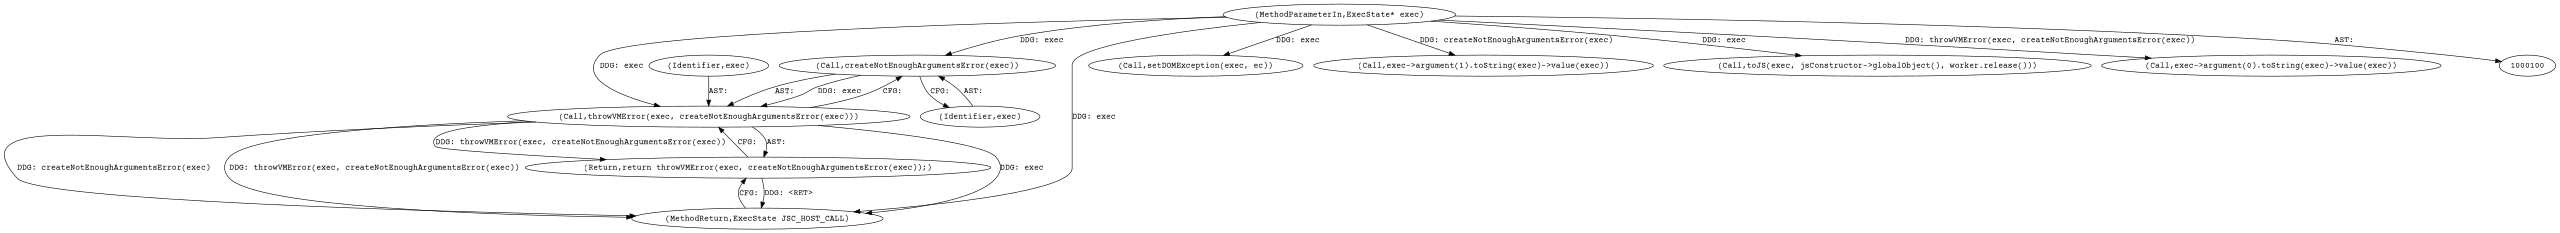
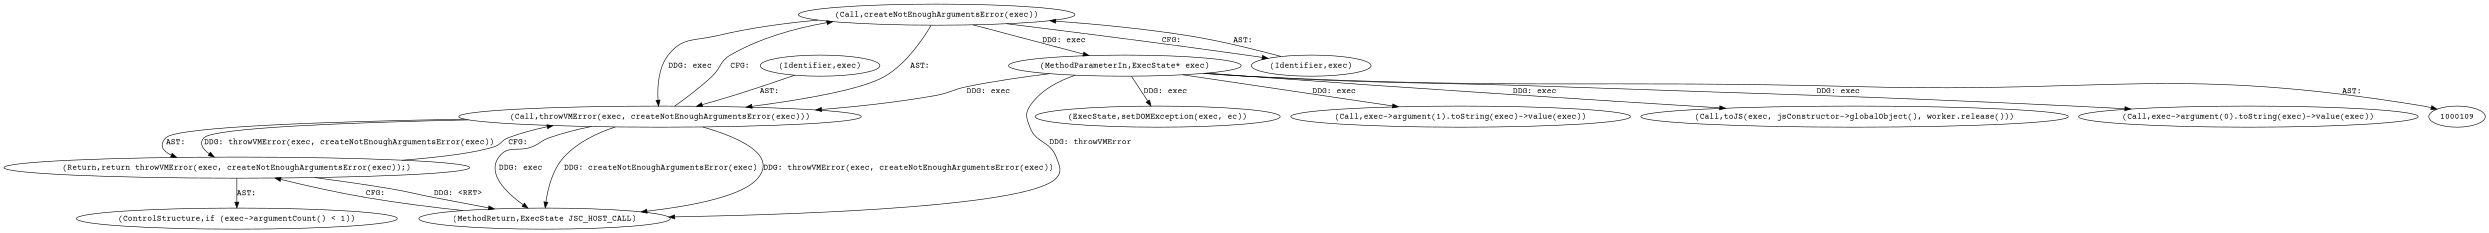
(1087, 26) -> (1028, 39)
(1517, 40) -> (1334, 91)
(2050, 40) -> (1838, 91)
(1196, 66) -> (1158, 117)
(2527, 66) -> (2457, 117)
(1094, 117) -> (1091, 142)
none -> (237, 219)
